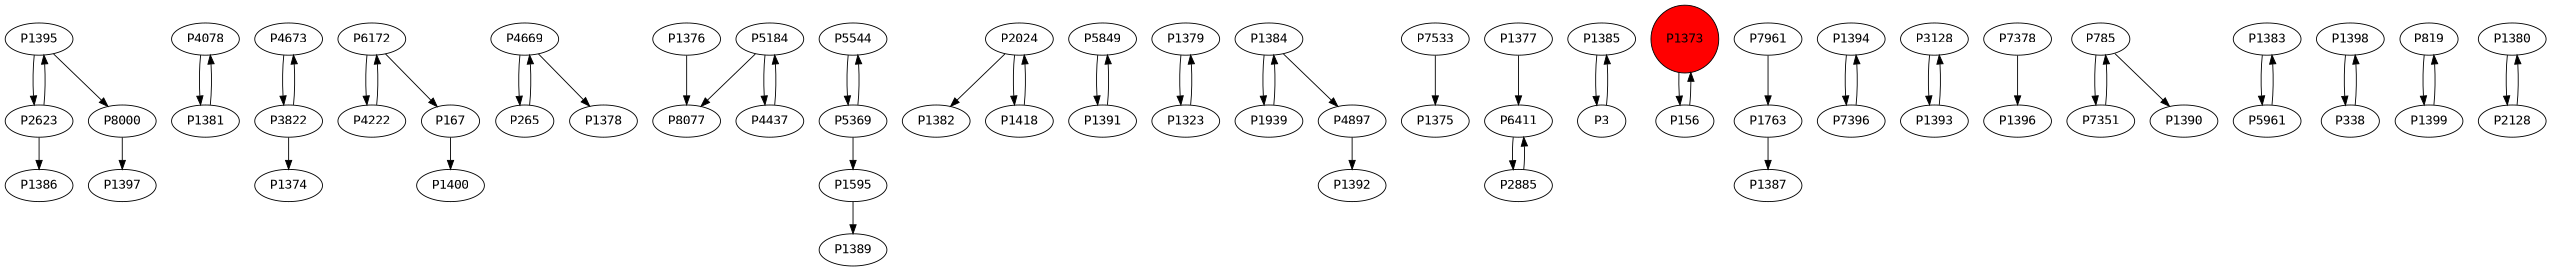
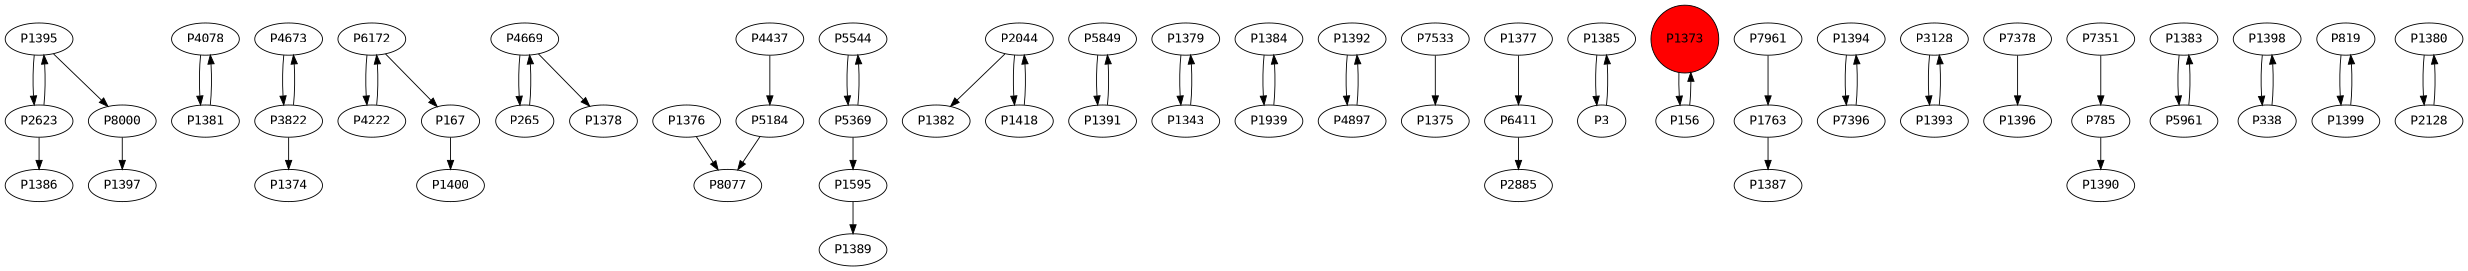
(1019, 39) -> (1019, 39)
(764, 75) -> none
(2095, 75) -> none
(1307, 77) -> (1346, 75)
(1186, 121) -> (1186, 121)
(1524, 158) -> none
